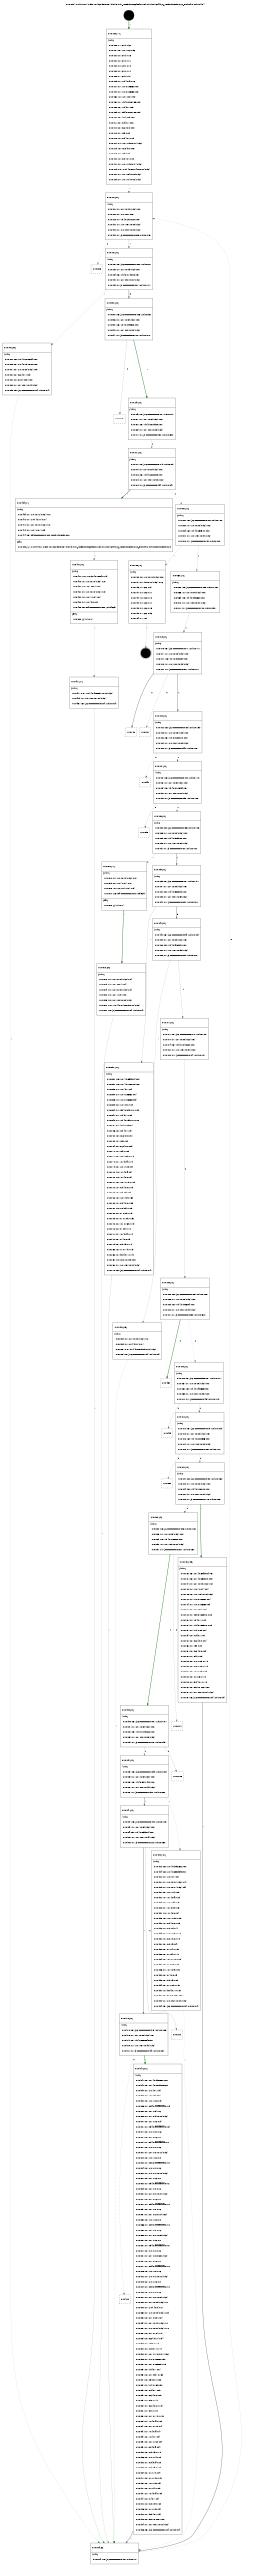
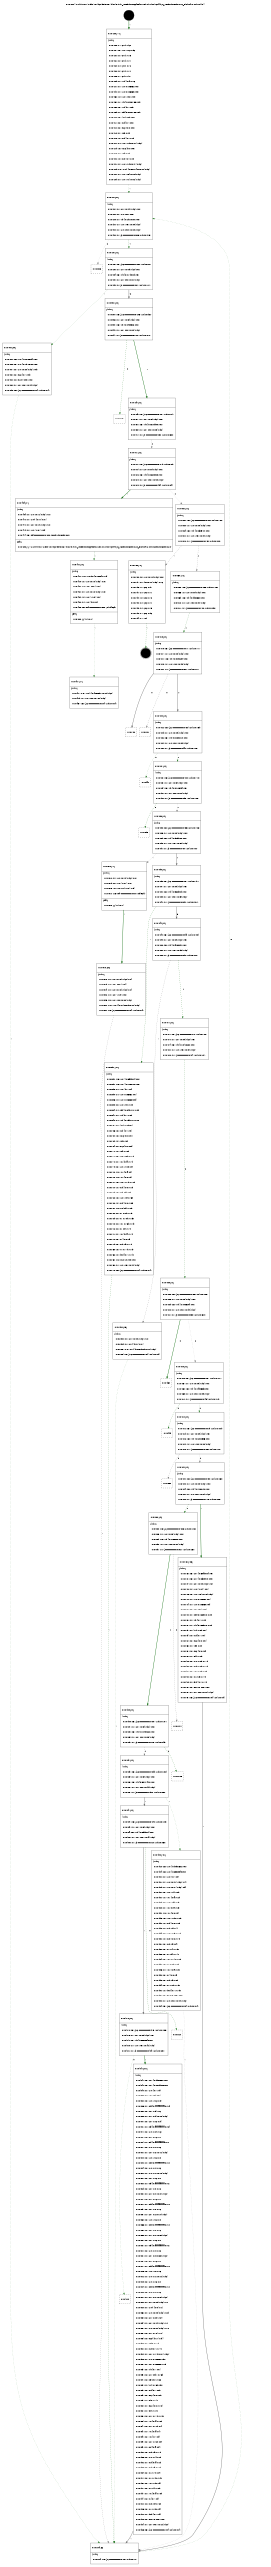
(94, 1627) -> none
